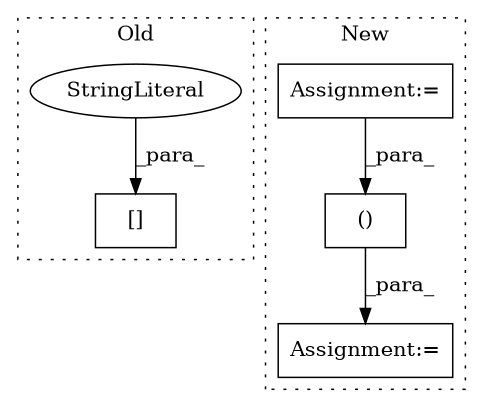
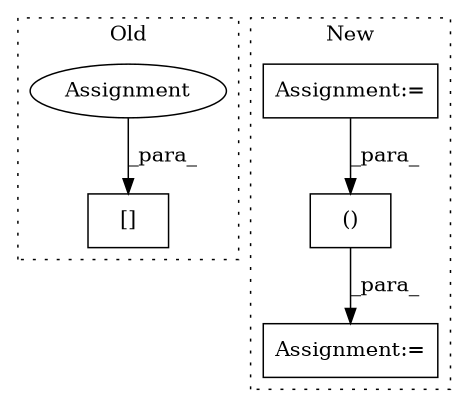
(136, 91) -> (128, 91)
